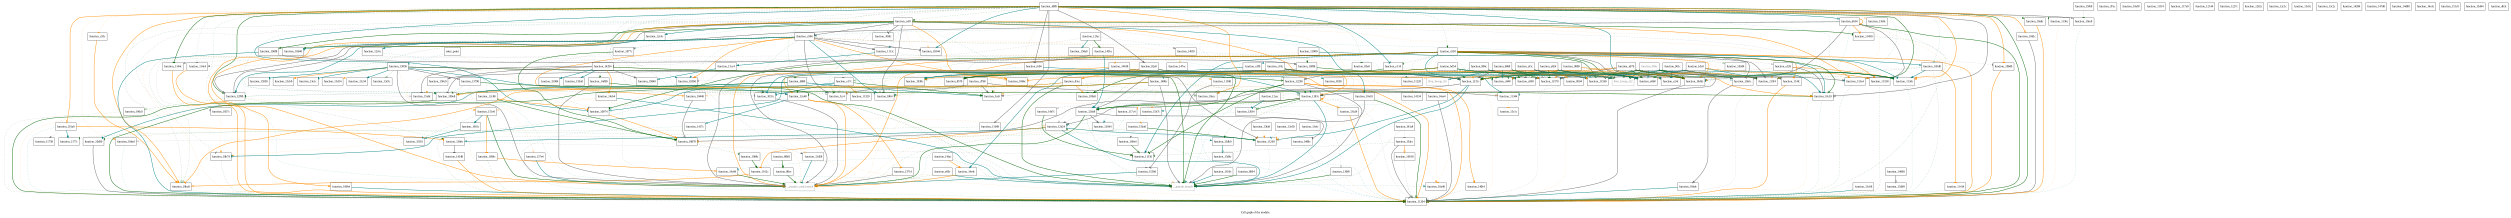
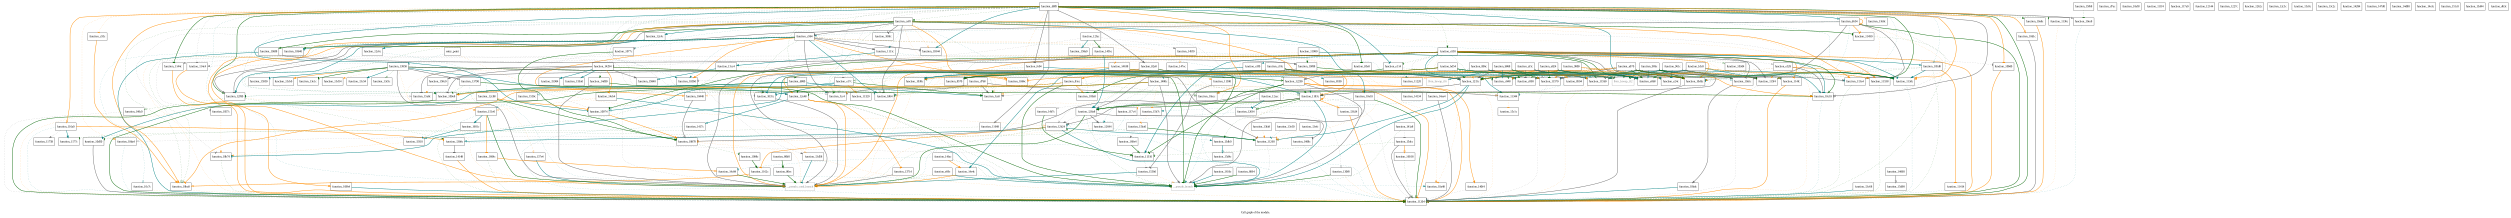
(1221, 14) -> (1221, 14)
(1649, 67) -> (1649, 67)
(352, 72) -> (352, 72)
none -> (527, 97)
none -> (142, 187)
